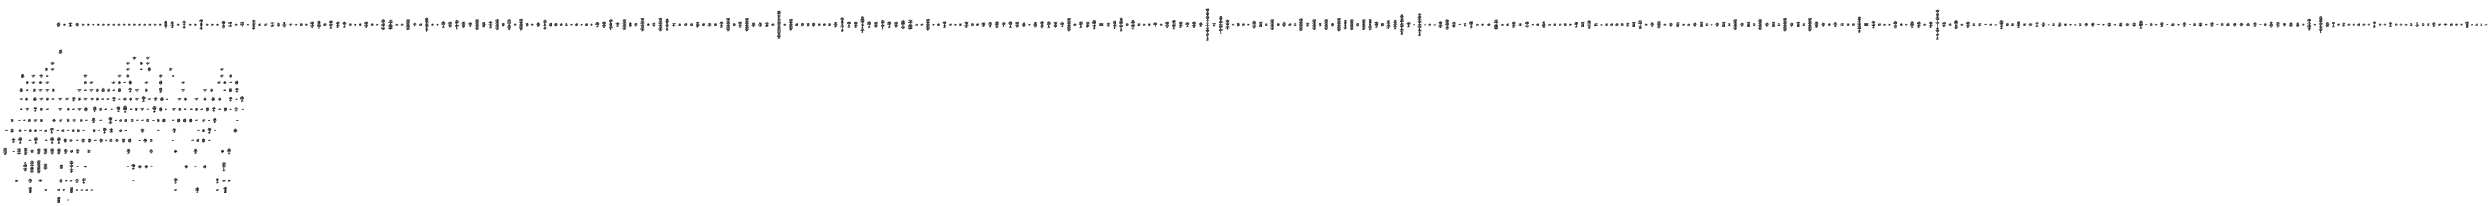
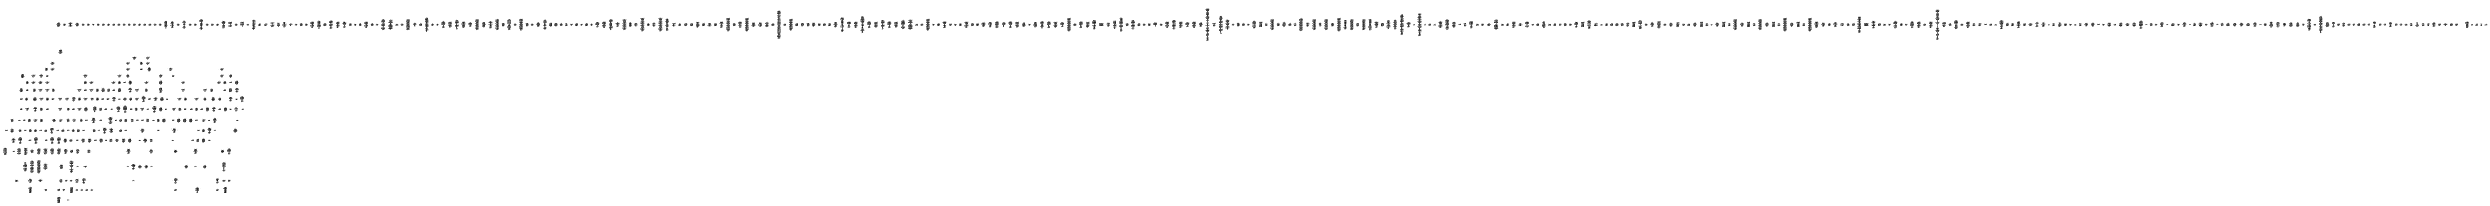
(2461, 25) -> none
